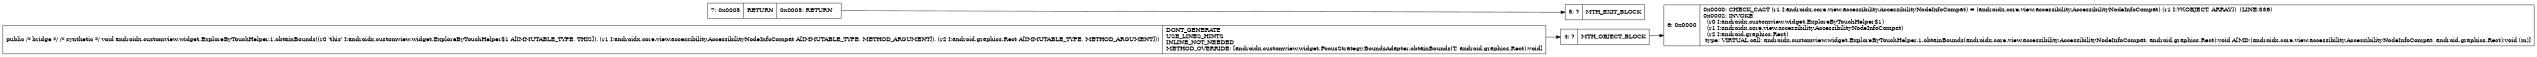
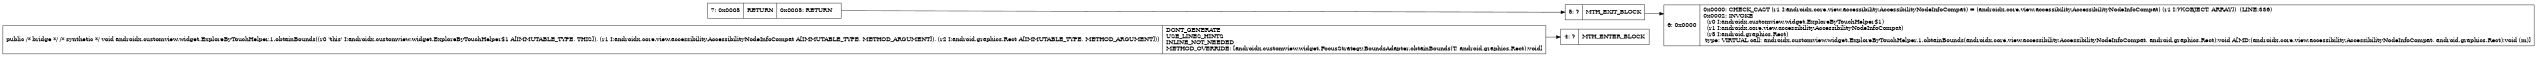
(1746, 34) -> (1746, 34)
(1654, 36) -> (1652, 14)
(1613, 37) -> (1613, 37)
